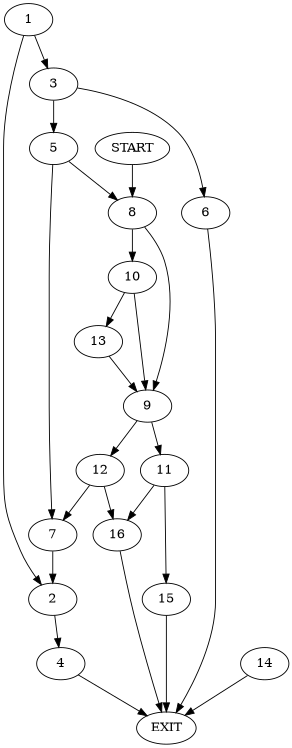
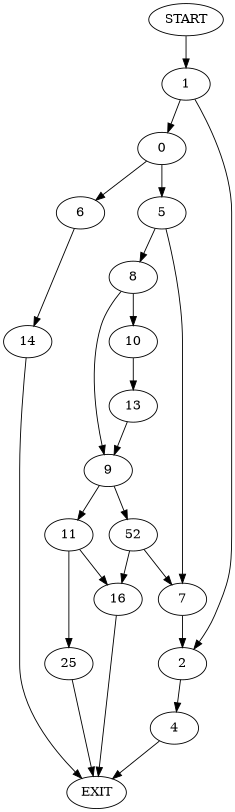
(54, 84) -> (162, 148)
(132, 176) -> (186, 47)
(139, 337) -> none
(100, 470) -> (133, 535)
(216, 470) -> (56, 273)
(166, 599) -> (69, 664)
